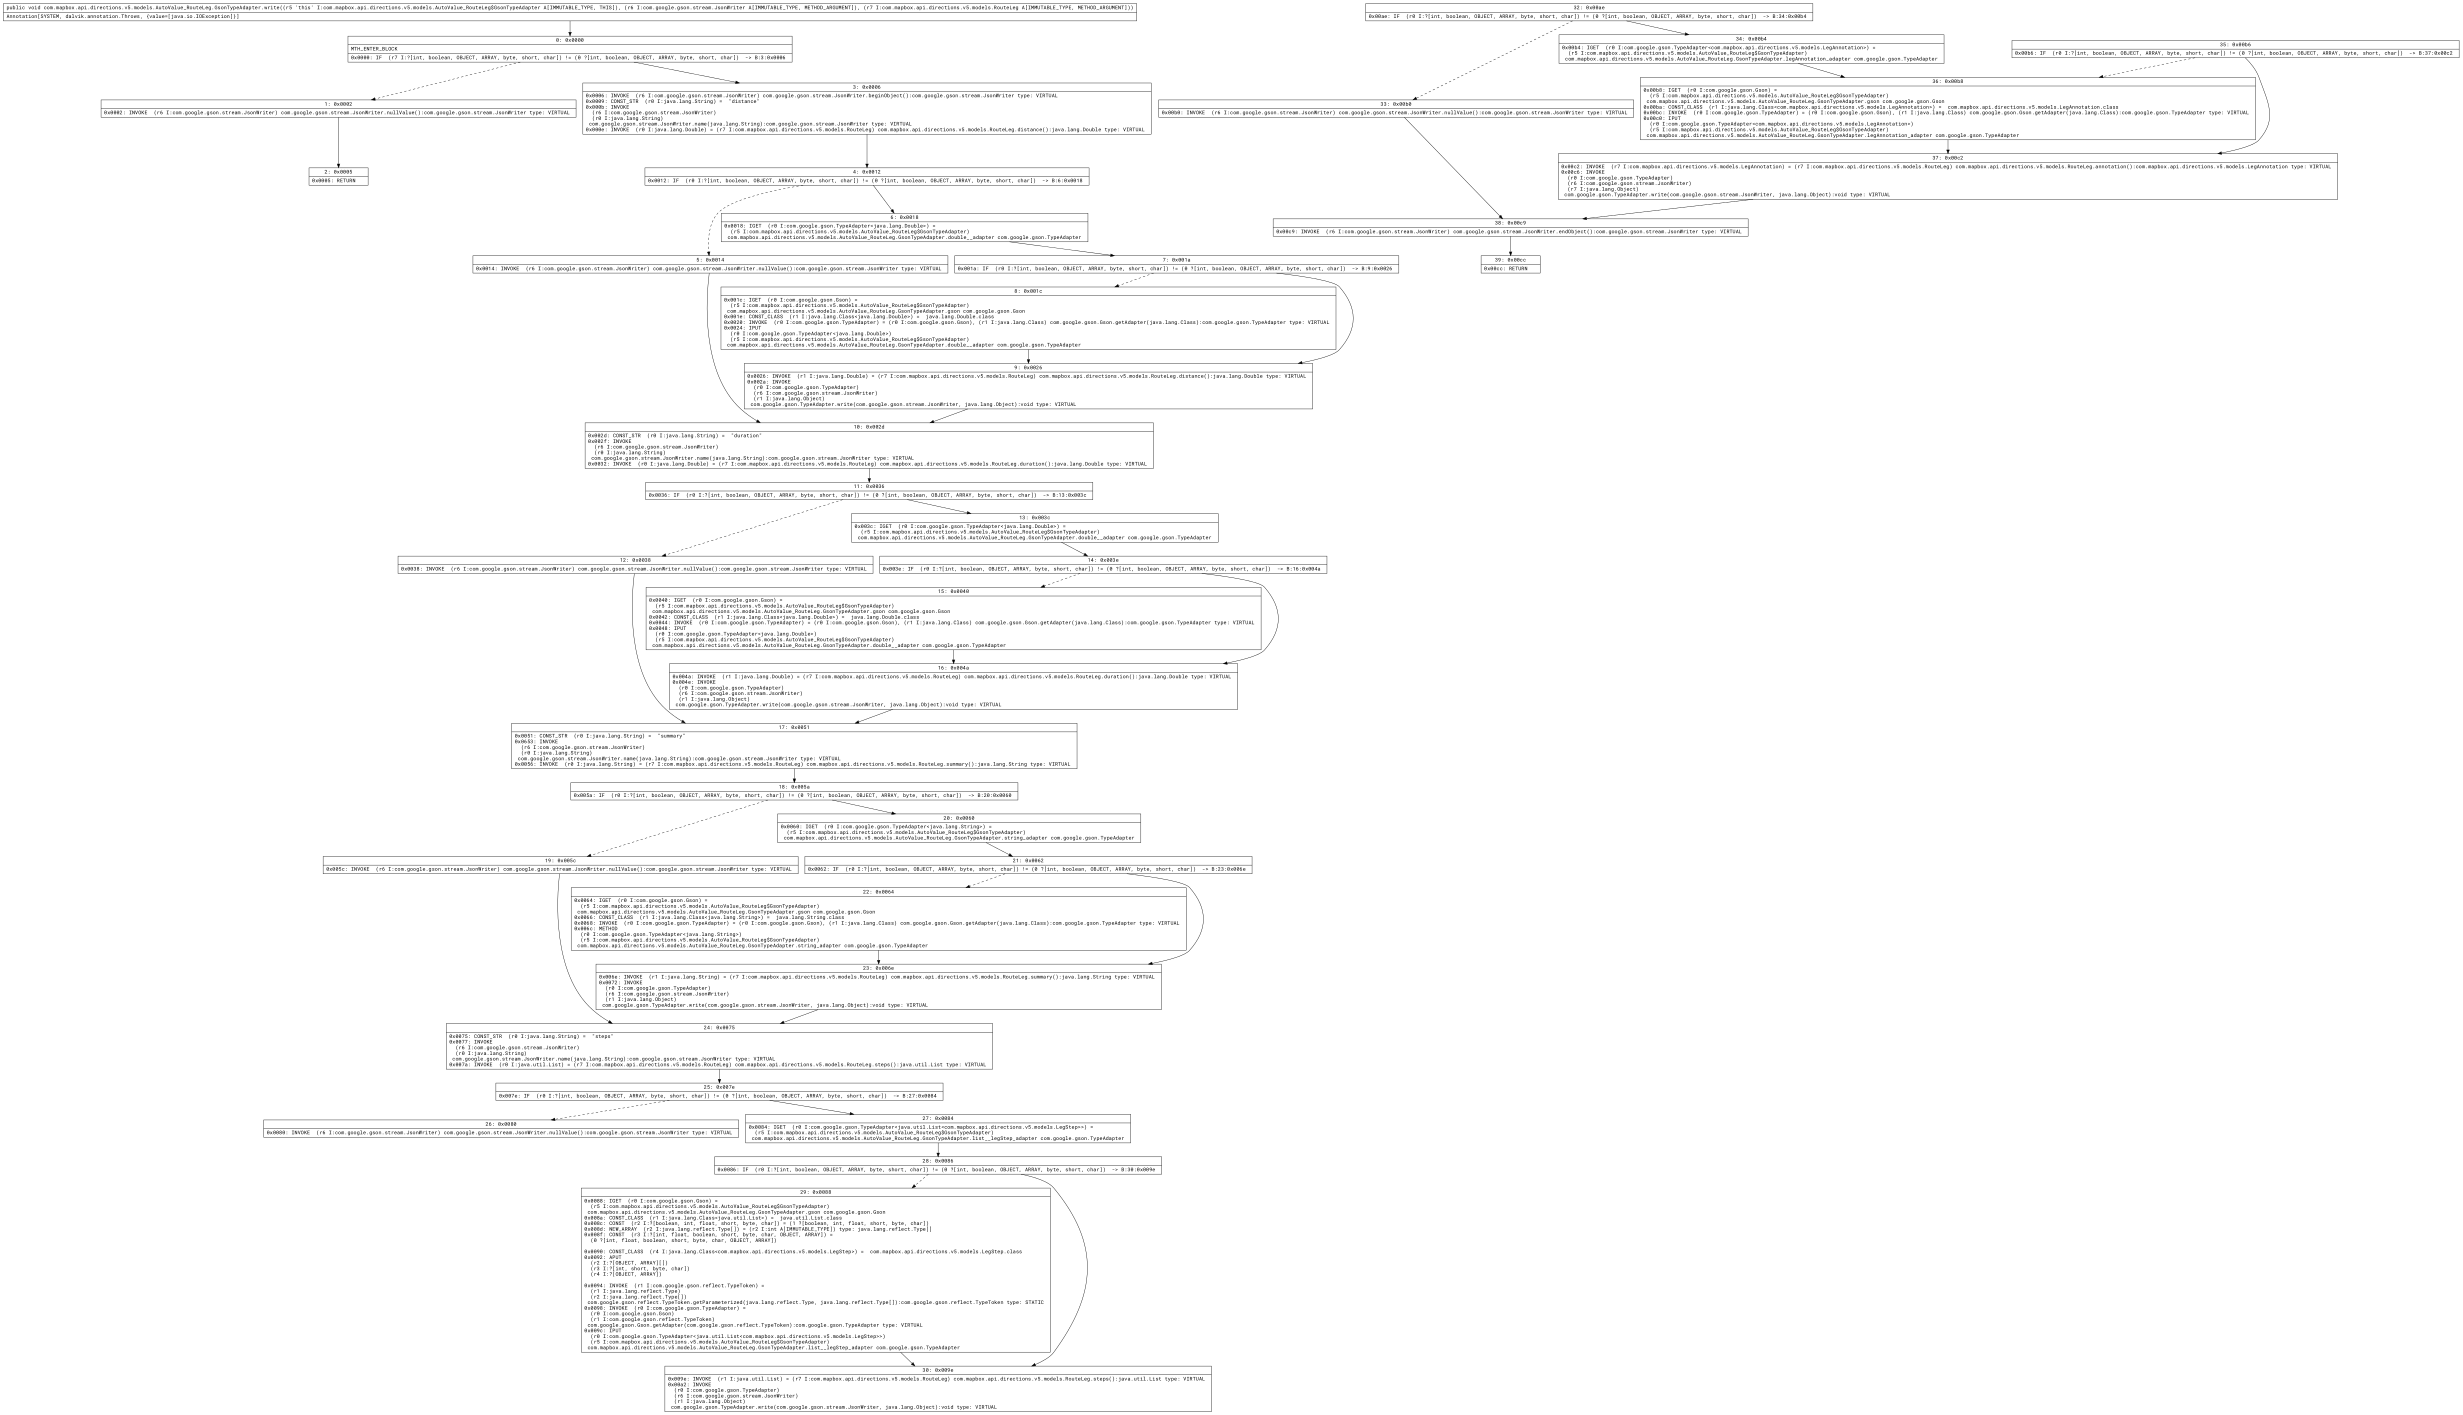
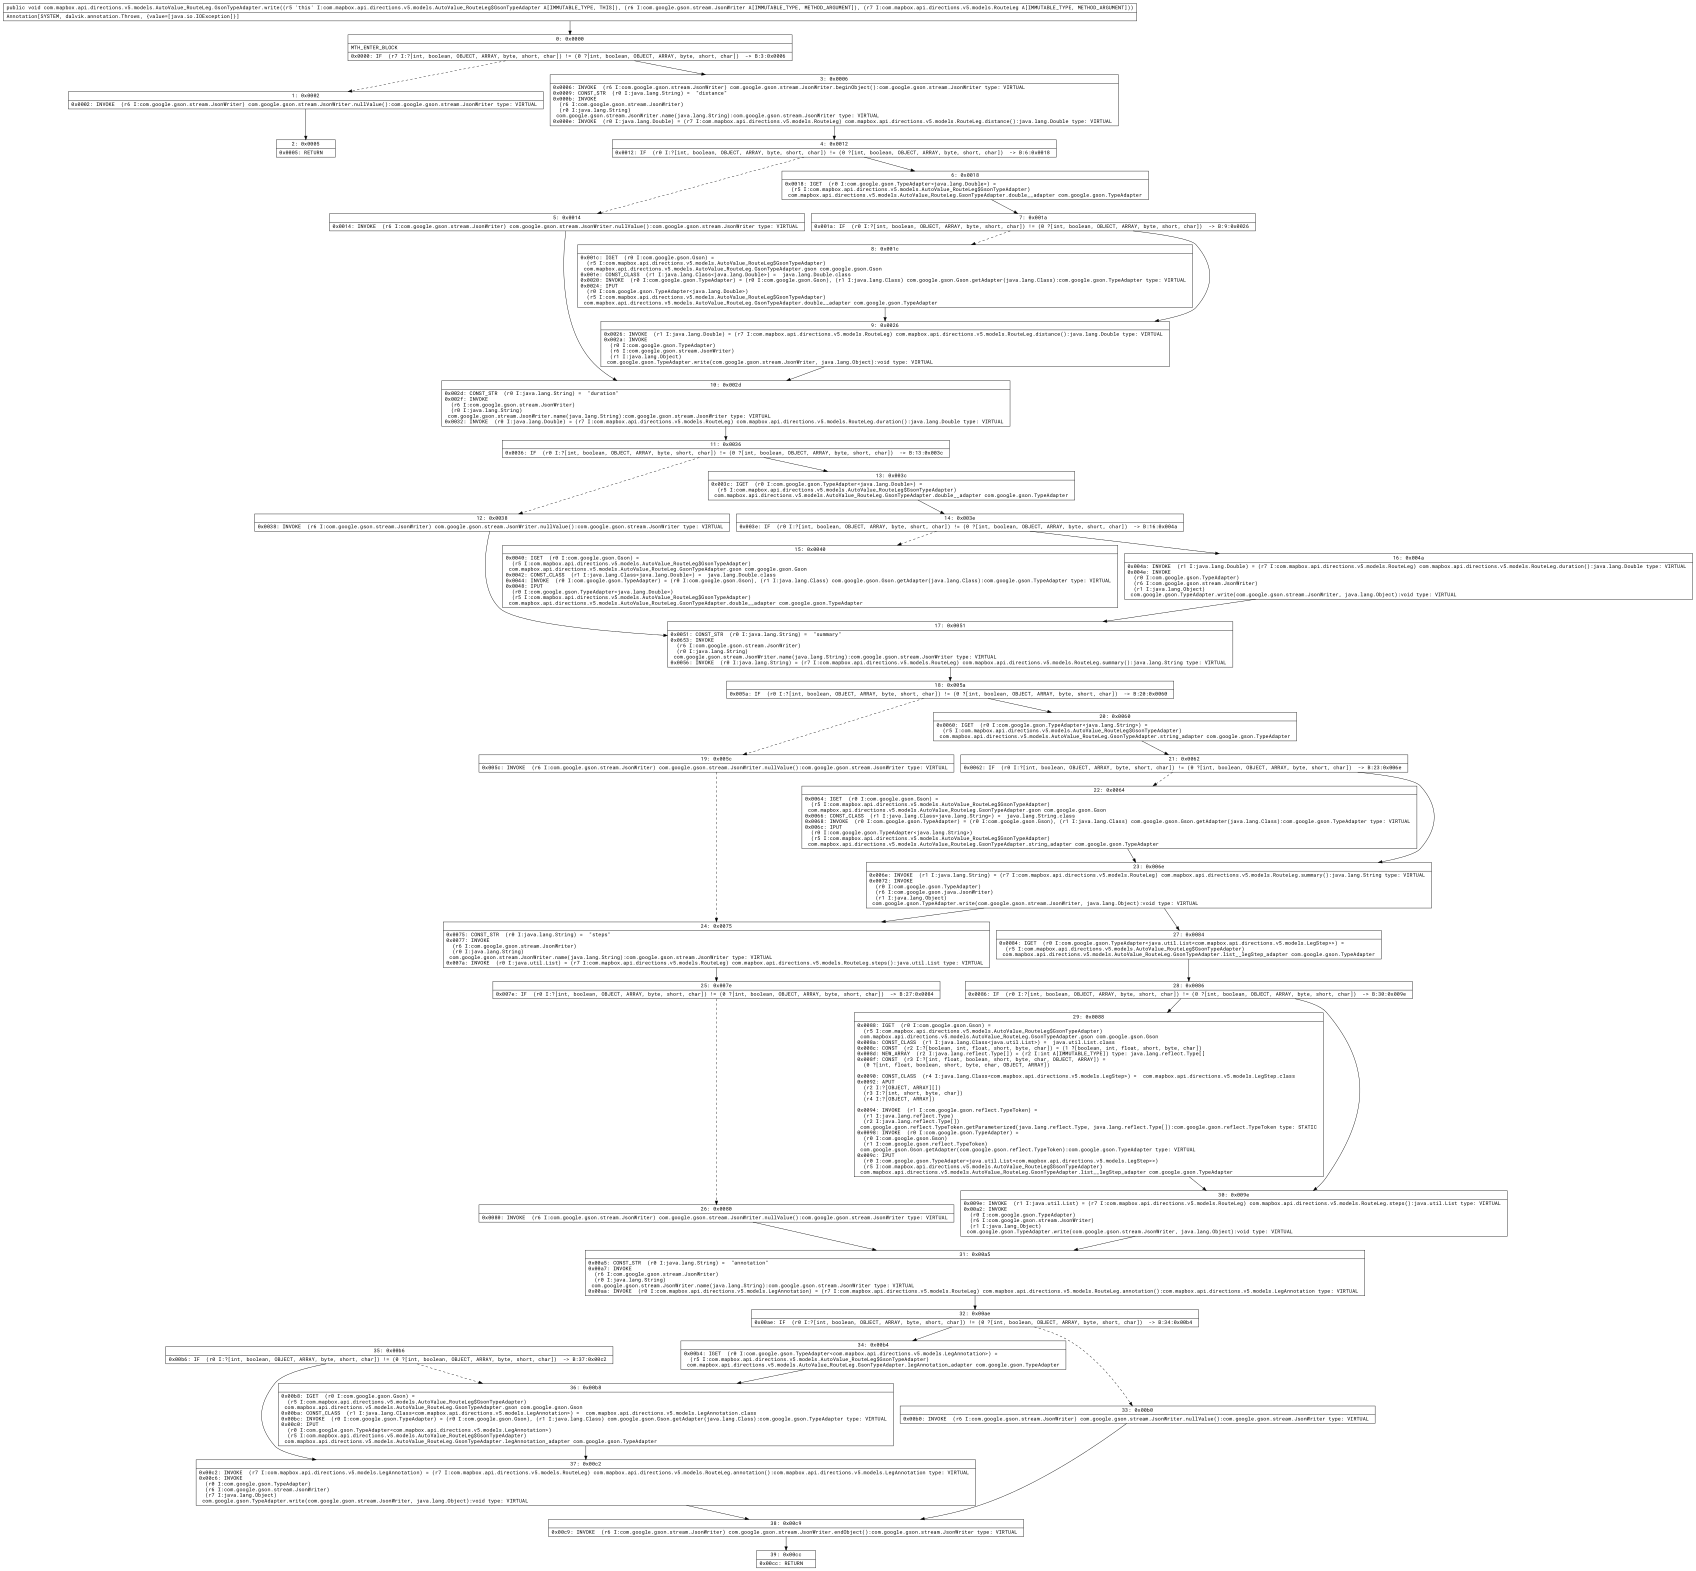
(954, 655) -> none
(599, 929) -> (827, 827)
(563, 956) -> (716, 845)
(664, 994) -> (932, 892)
(810, 1107) -> (1171, 918)
(922, 1180) -> (1175, 1004)
none -> (975, 1273)
